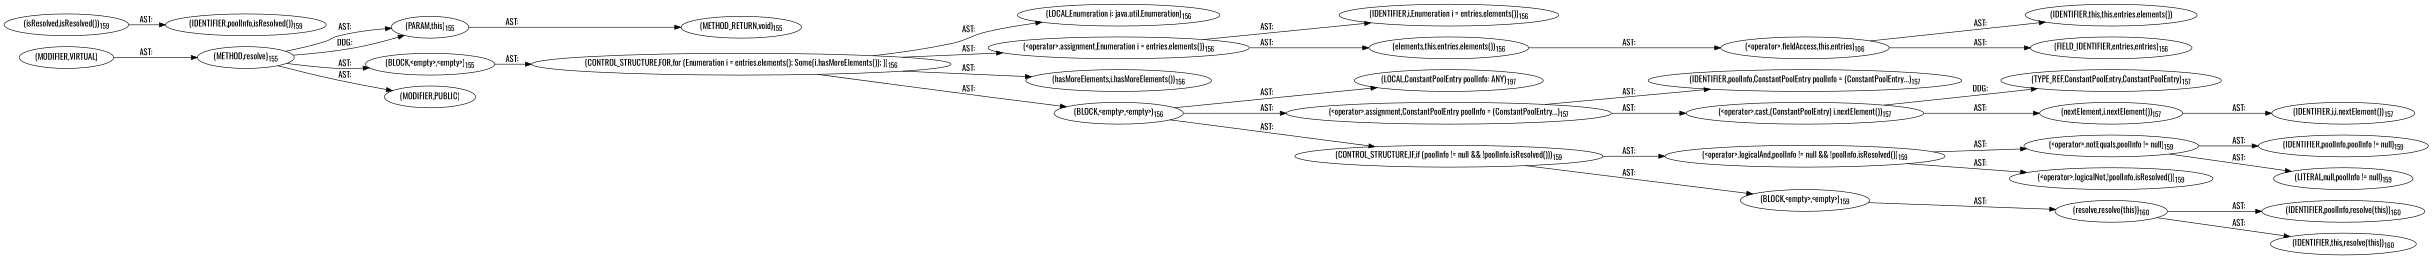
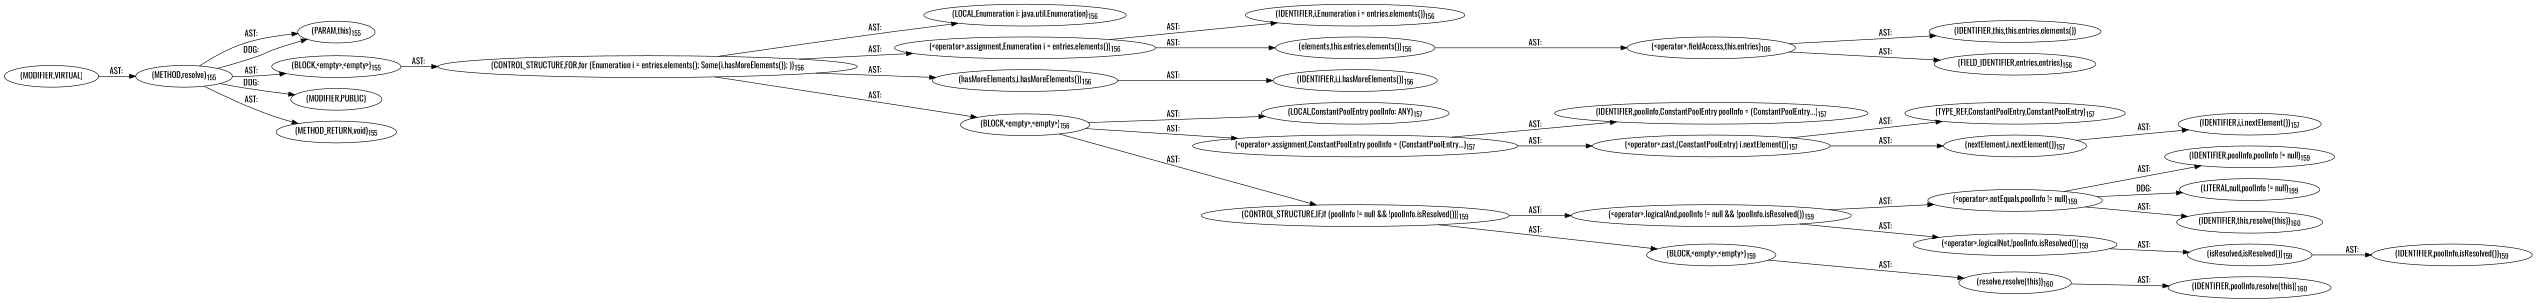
(572, 27) -> (247, 106)
(346, 75) -> (252, 83)
(1512, 80) -> (1418, 112)
none -> (1355, 81)
(1981, 89) -> (1886, 122)
(2240, 158) -> (2145, 189)
(2387, 178) -> (2294, 189)
(2220, 227) -> (2133, 211)
none -> (2146, 250)
